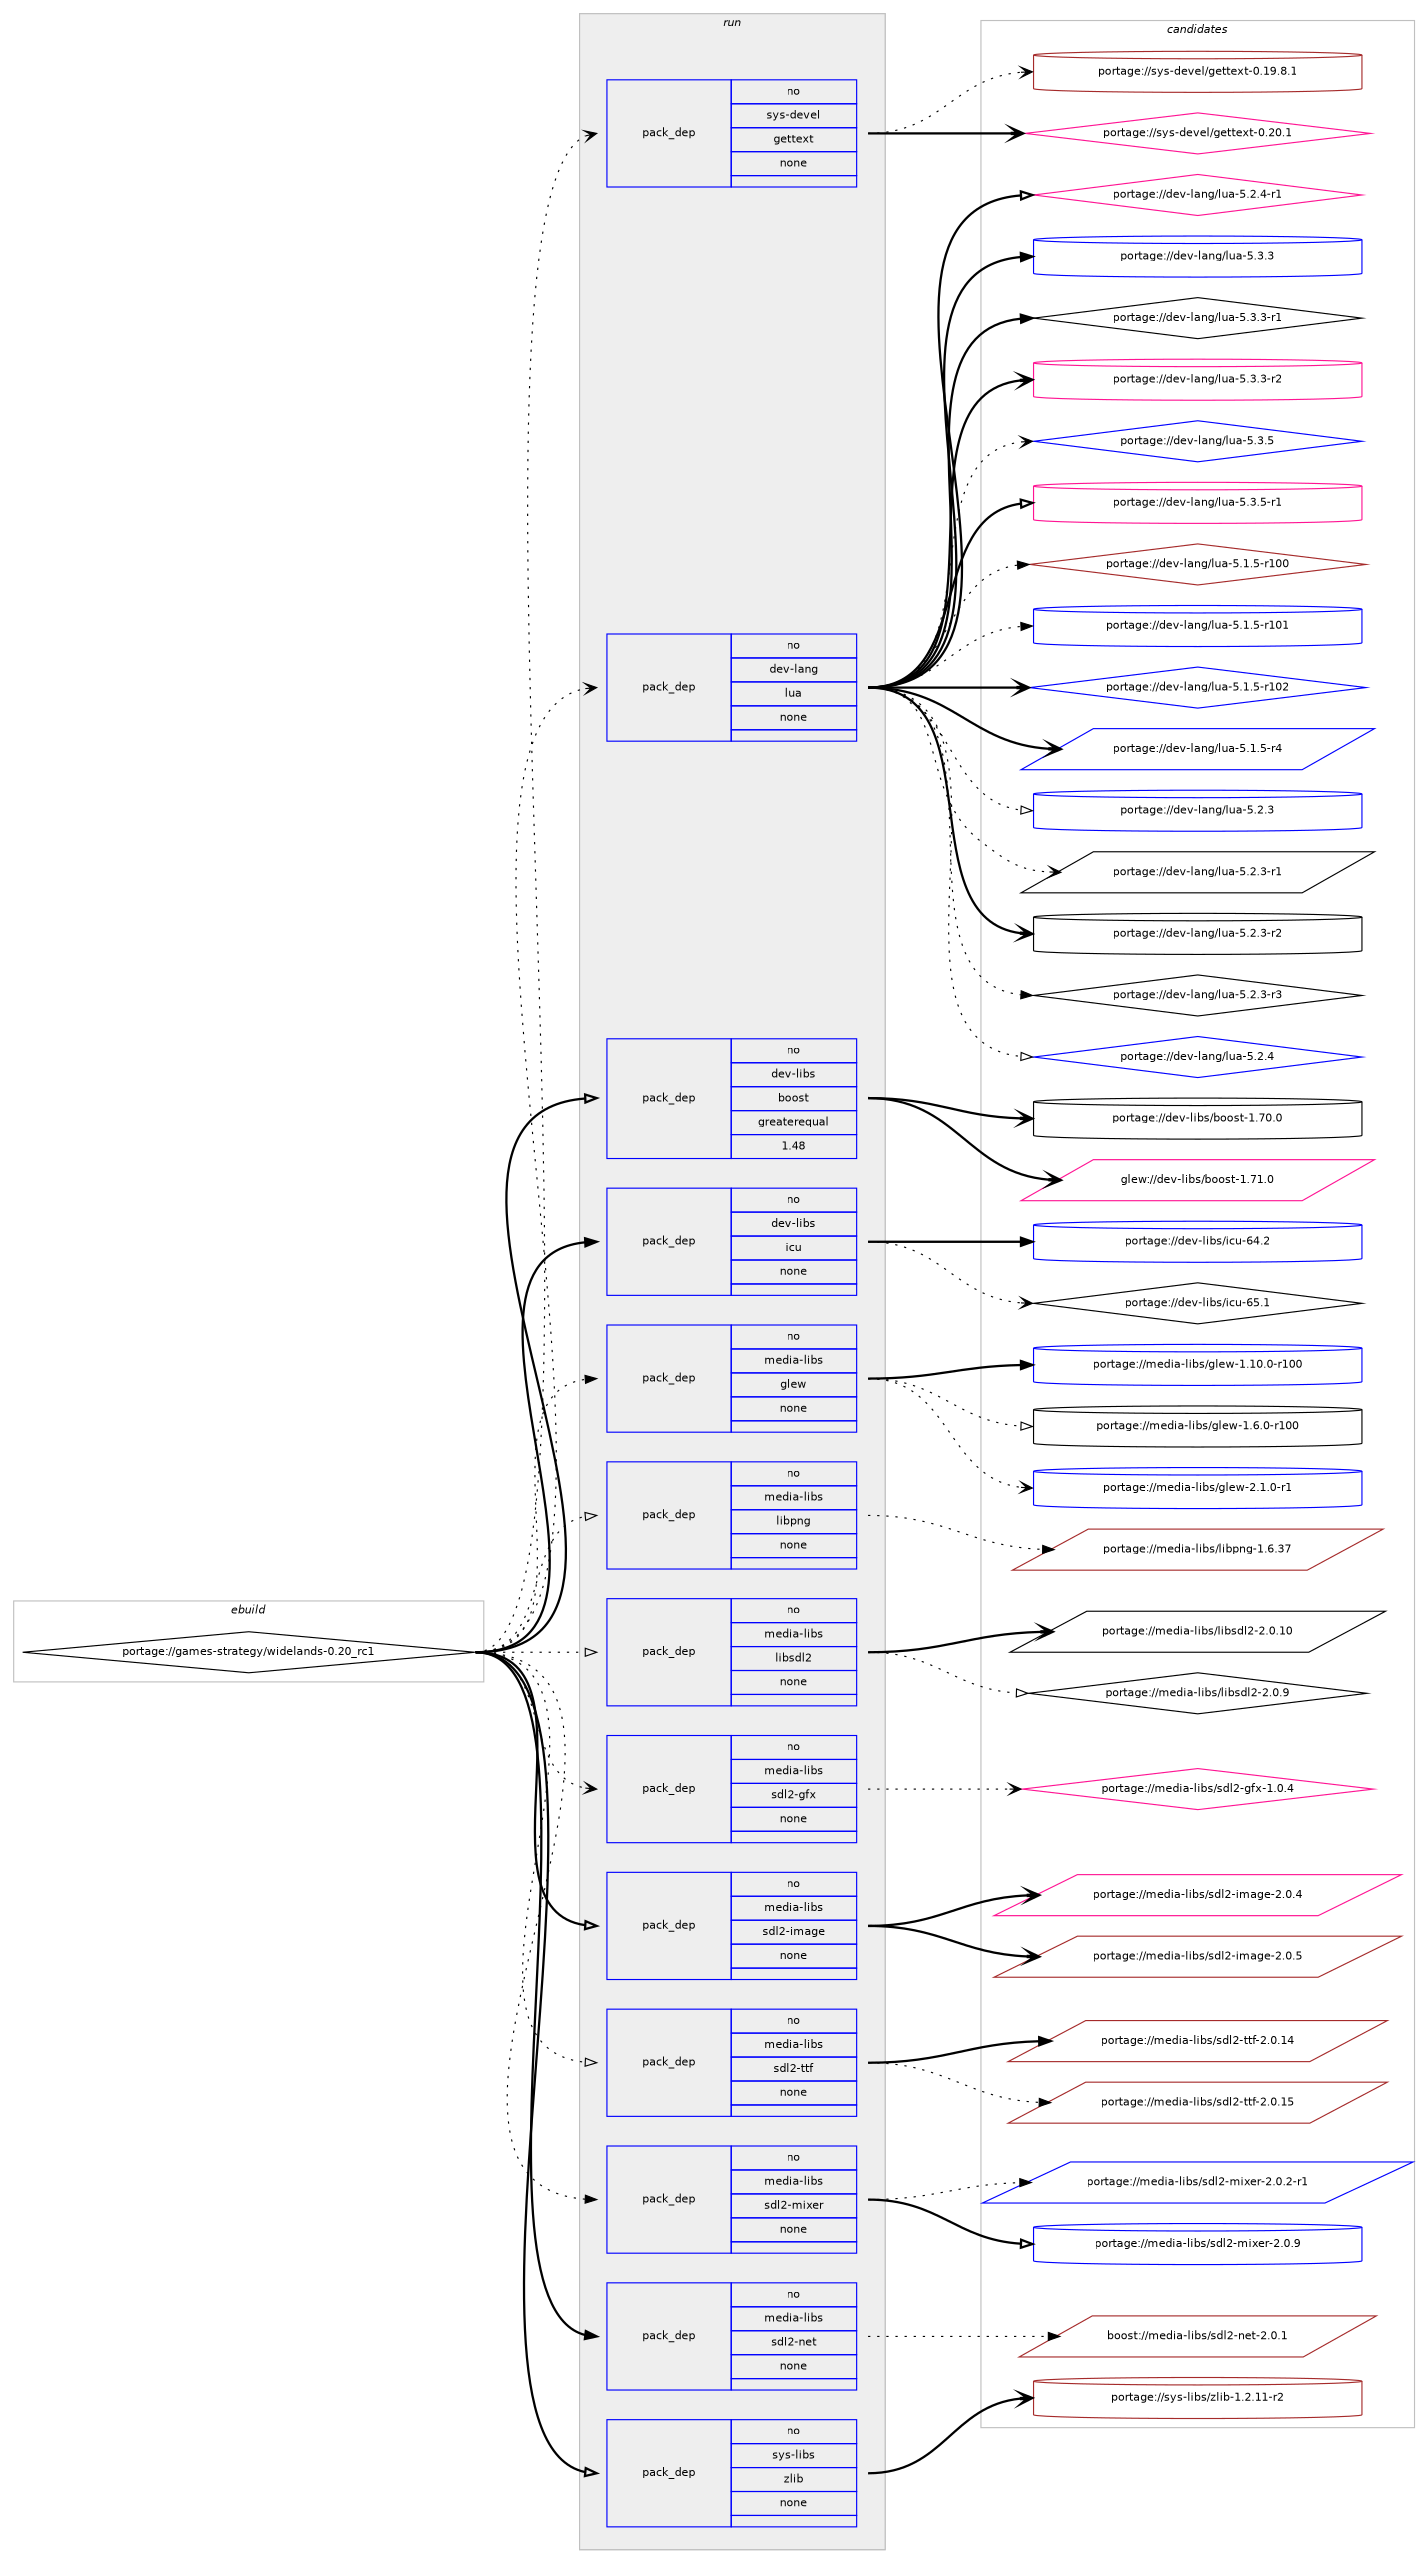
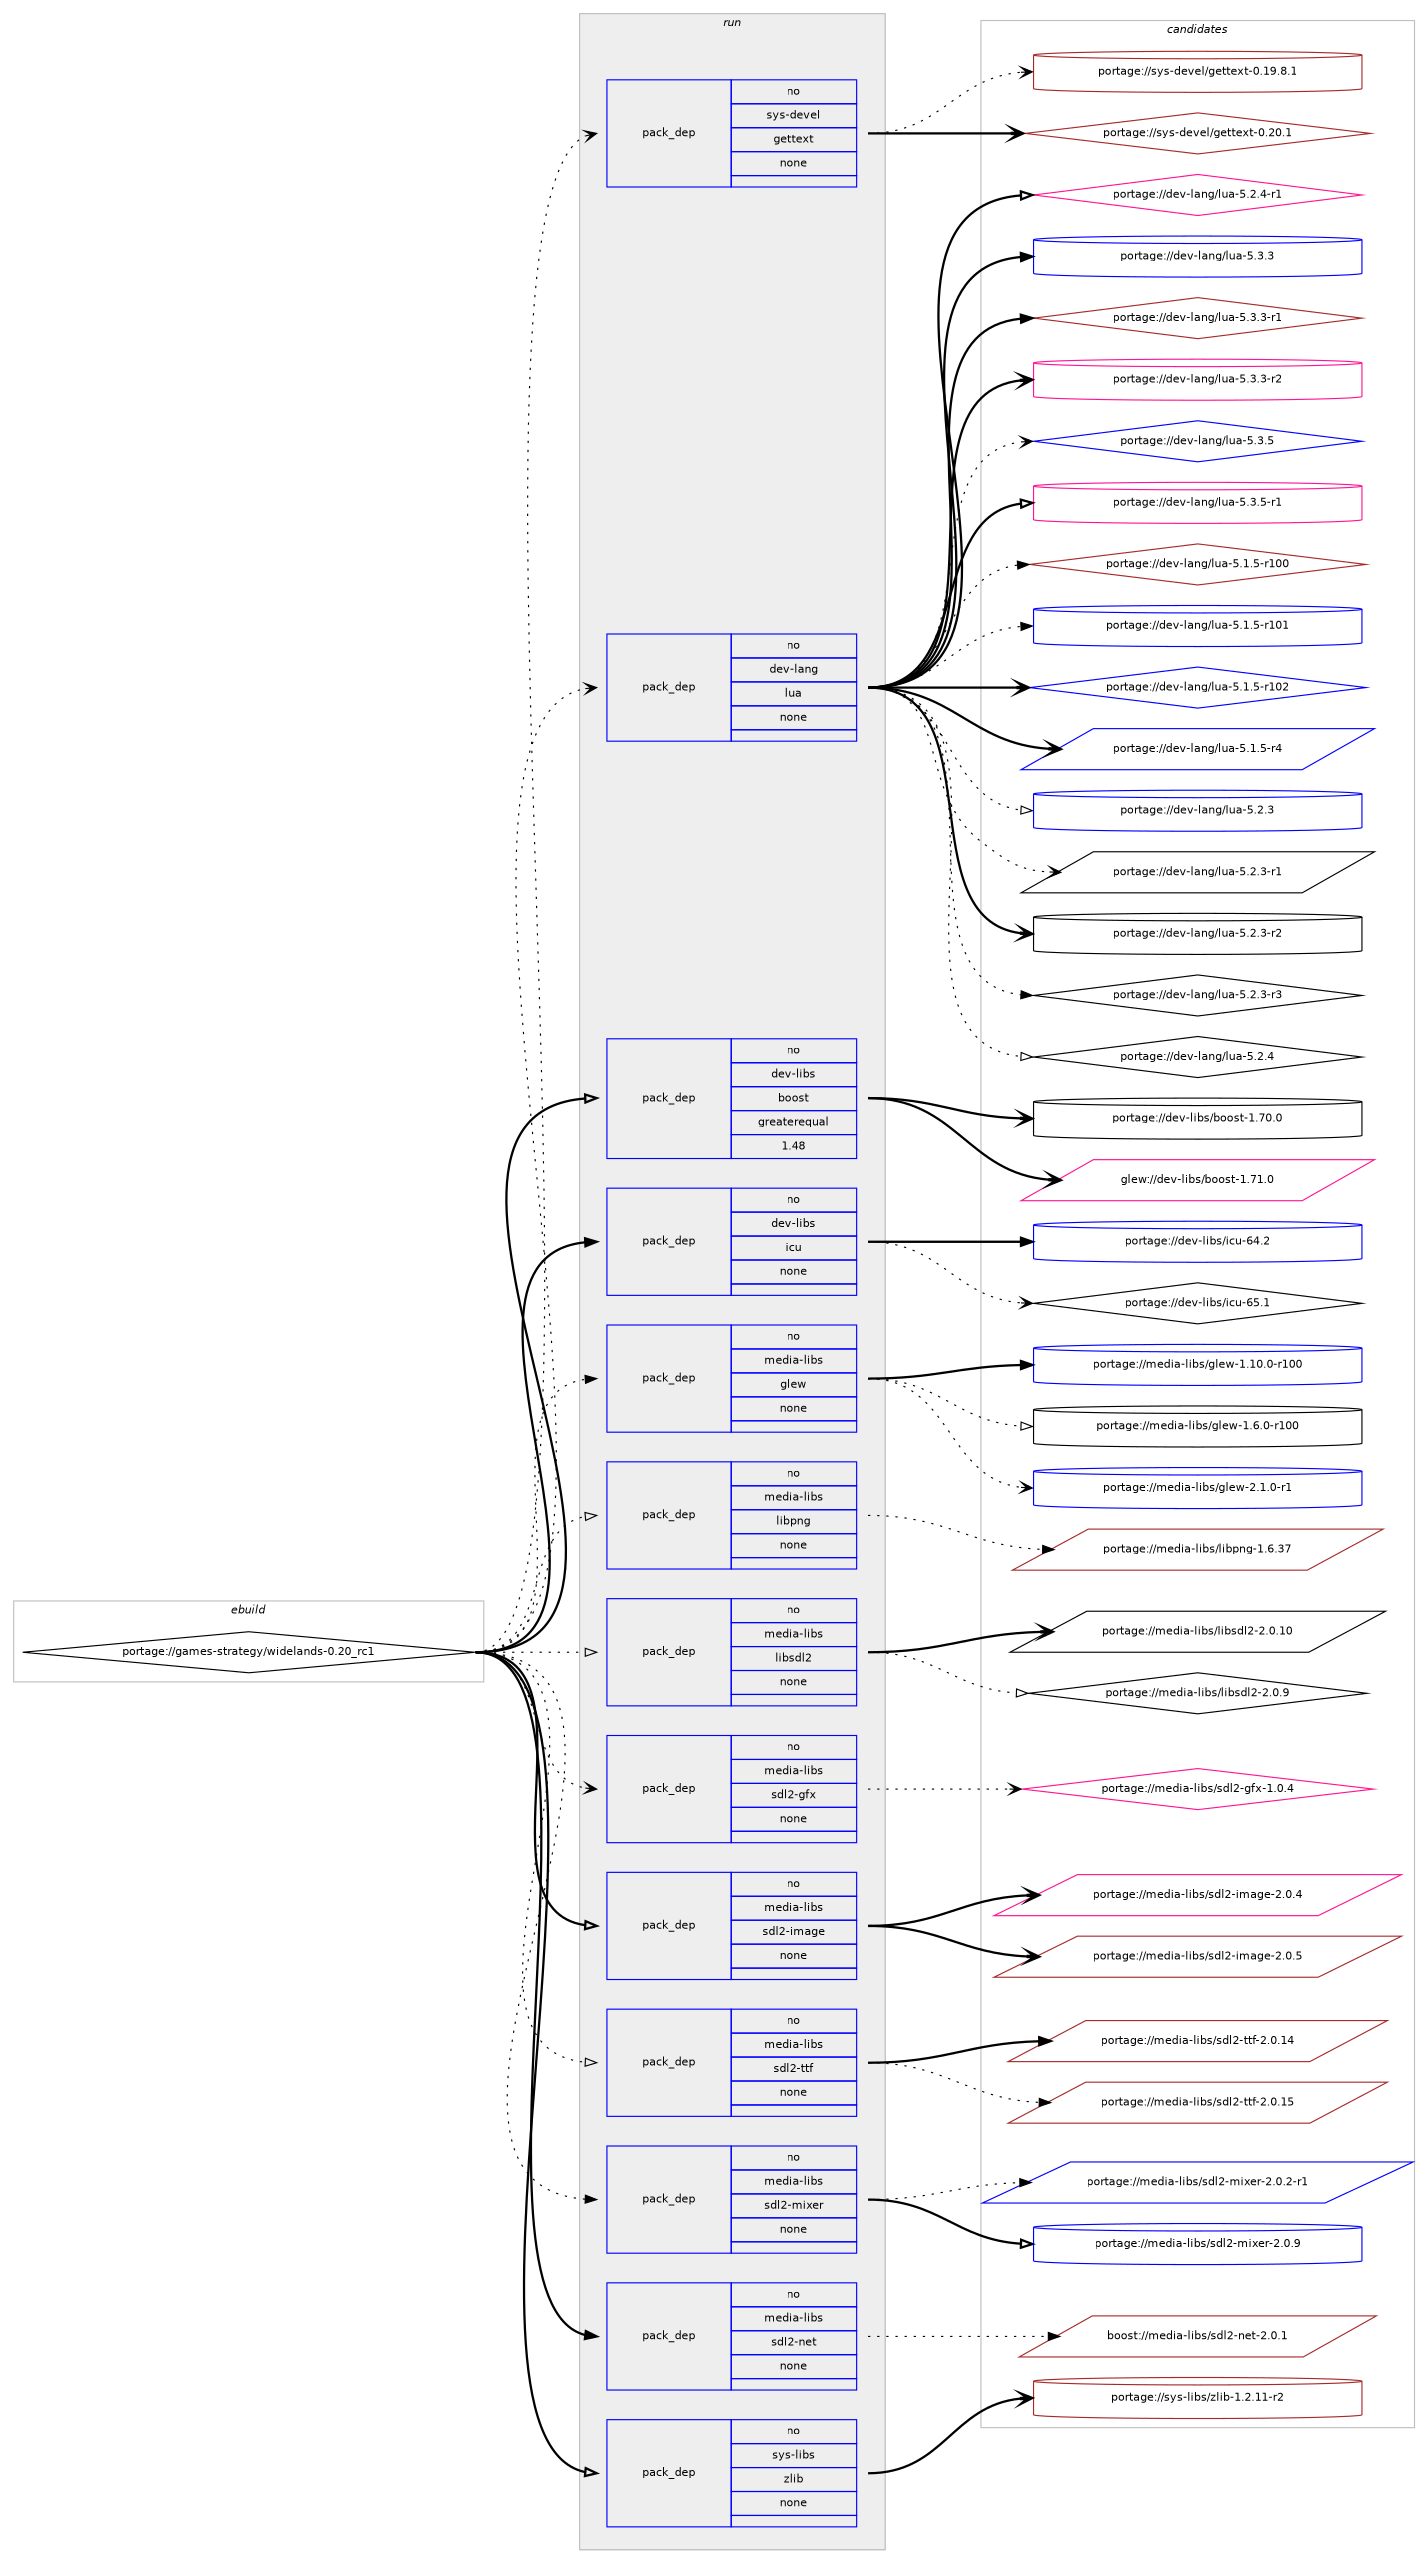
(1198, 133) -> (1198, 133)
(1198, 318) -> (1198, 318)
(1198, 1057) -> (1198, 1057)
